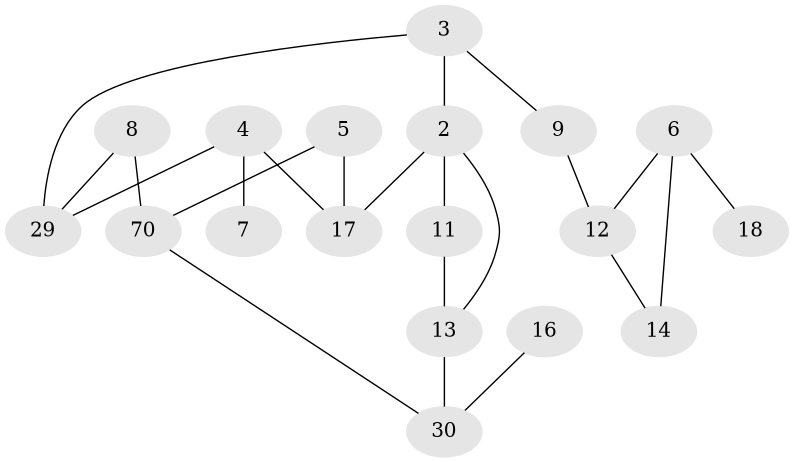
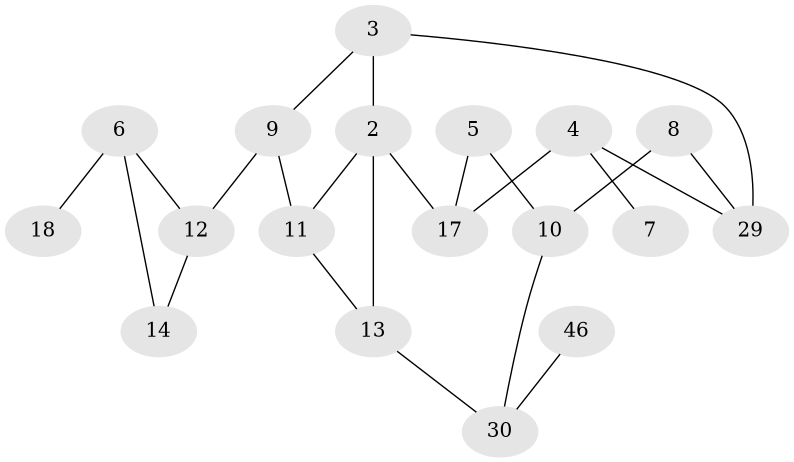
none -> (285, 181)
(143, 231) -> (550, 231)
(545, 332) -> (577, 332)
